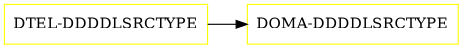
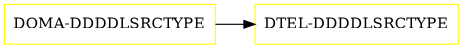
(222, 24) -> (230, 24)
